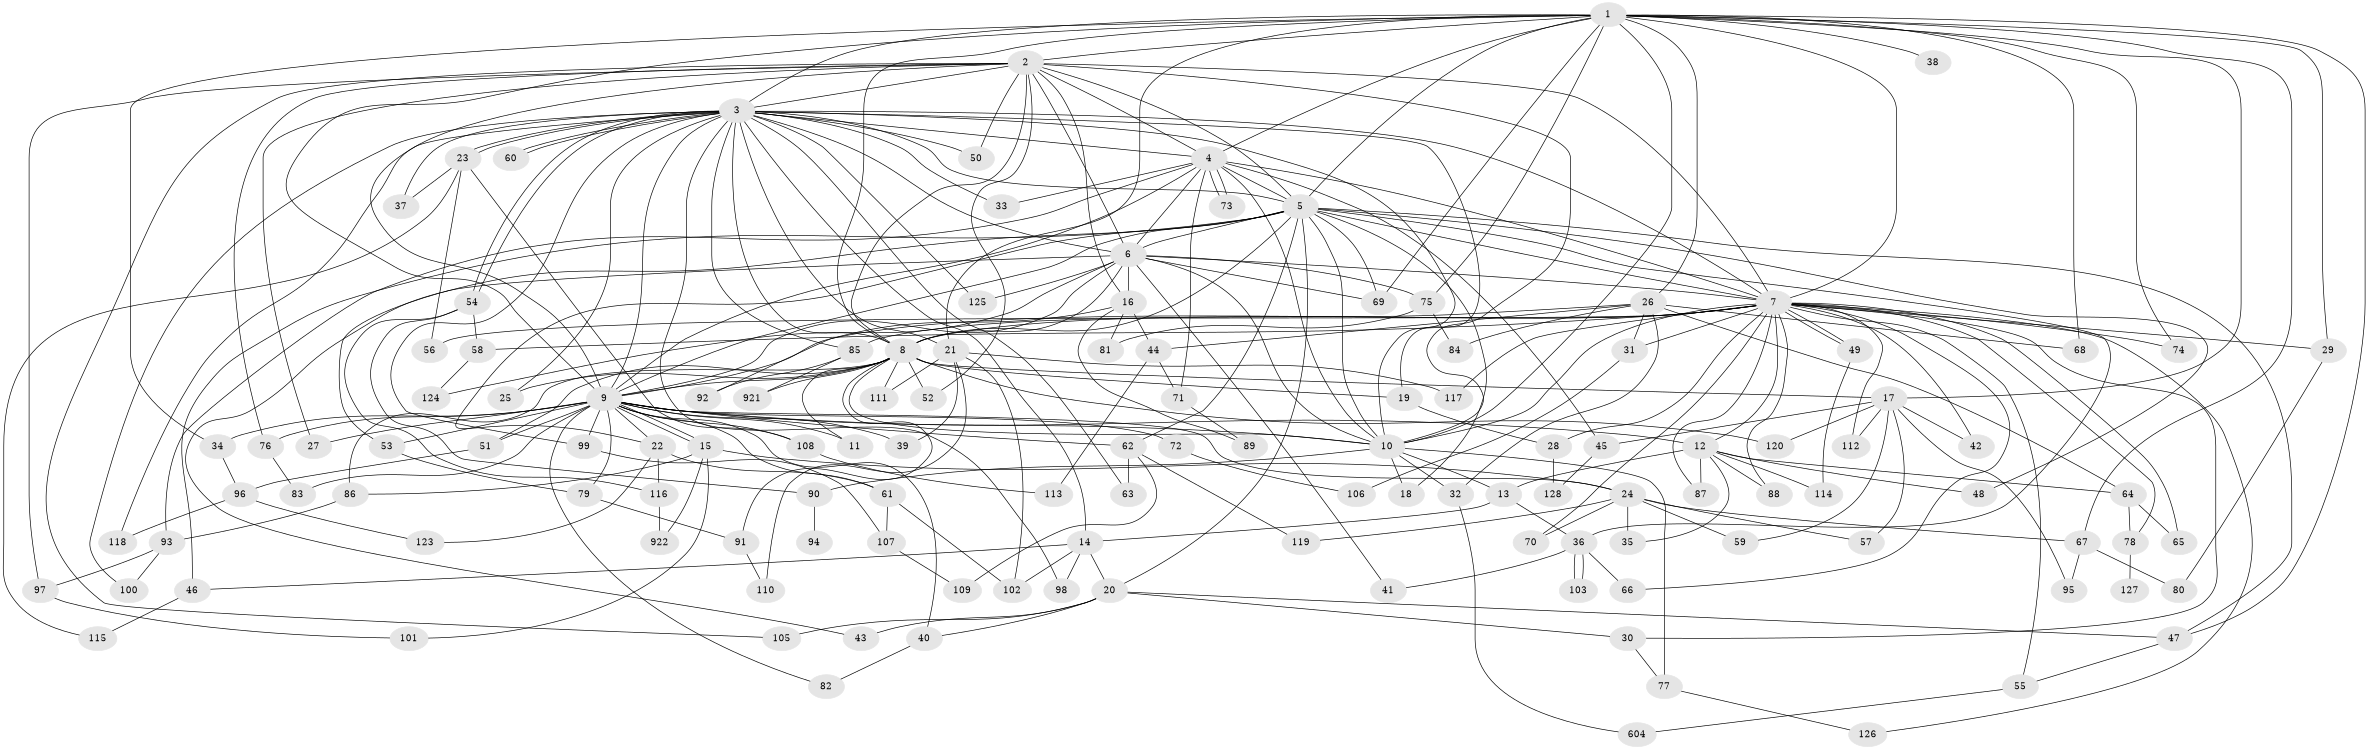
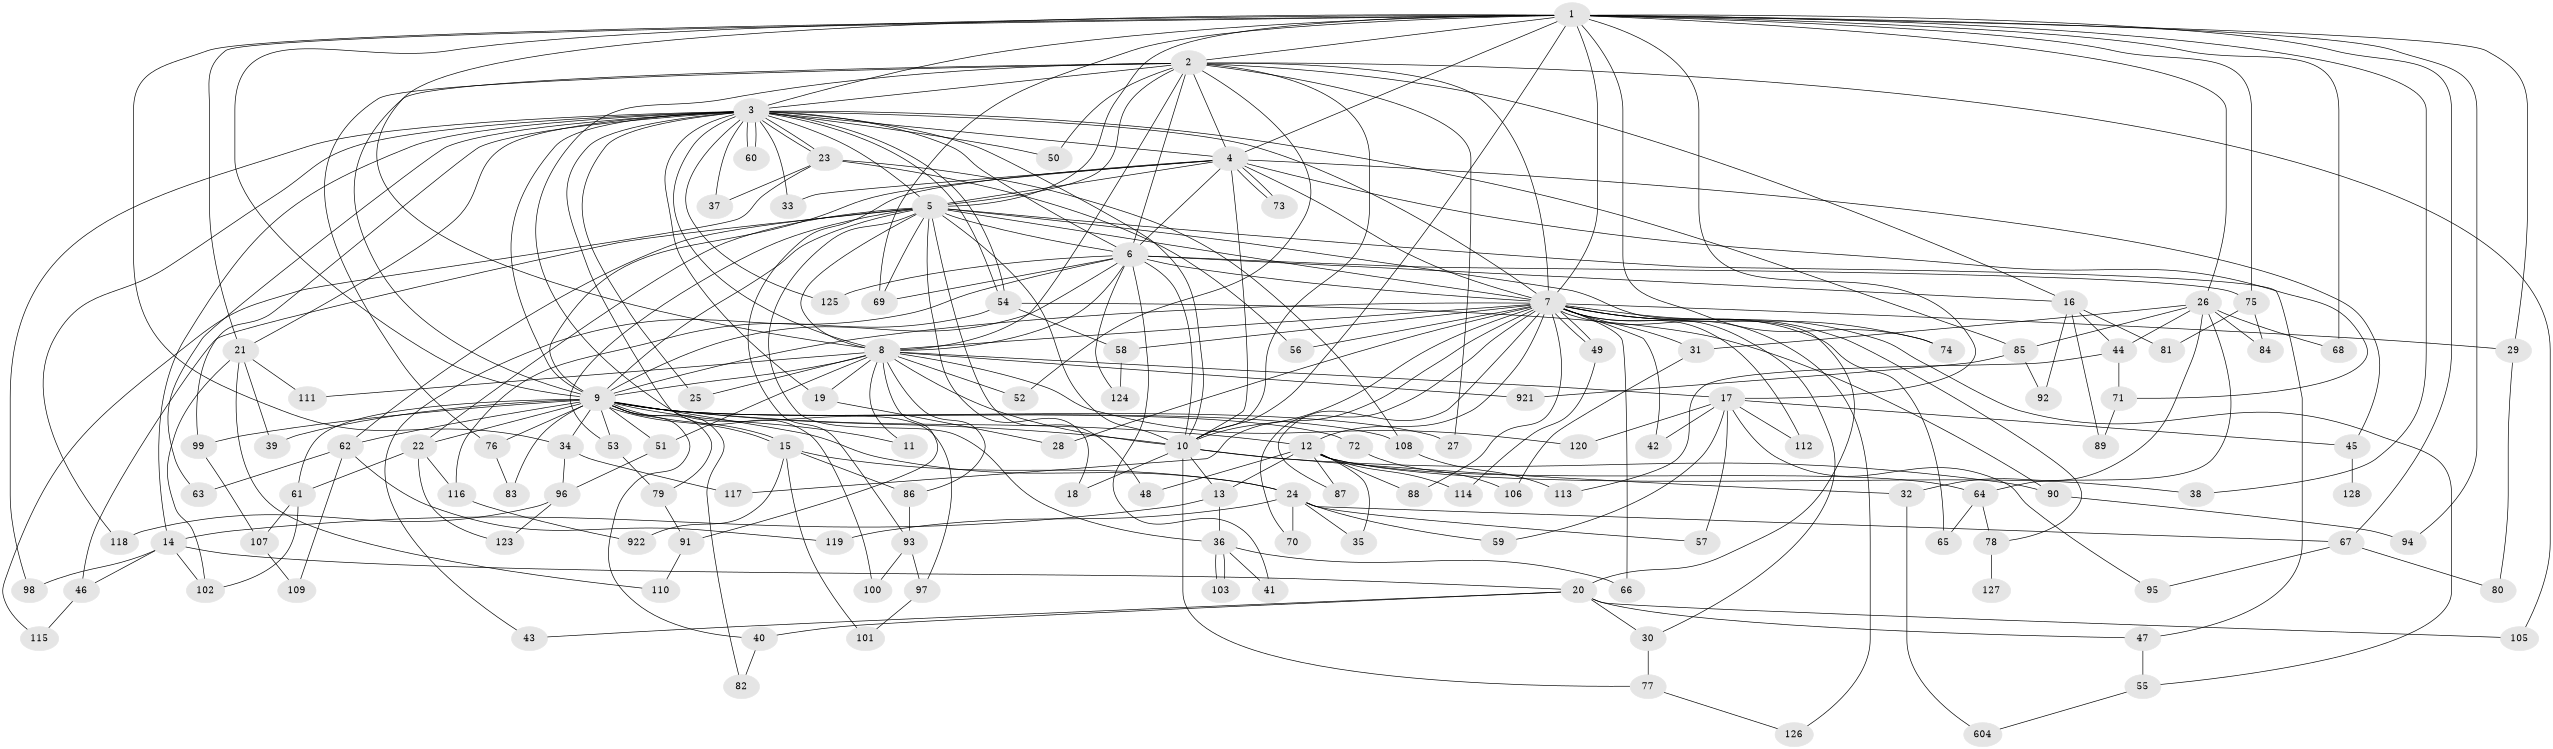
(2309, 48) -> (2304, 38)
(1205, 366) -> (661, 477)
(1553, 471) -> none
none -> (1749, 481)
